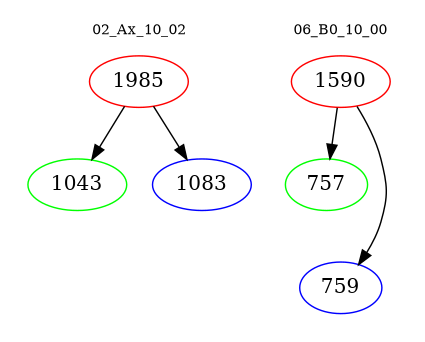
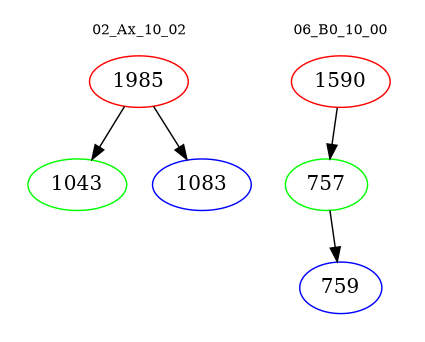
(385, 179) -> (333, 229)
